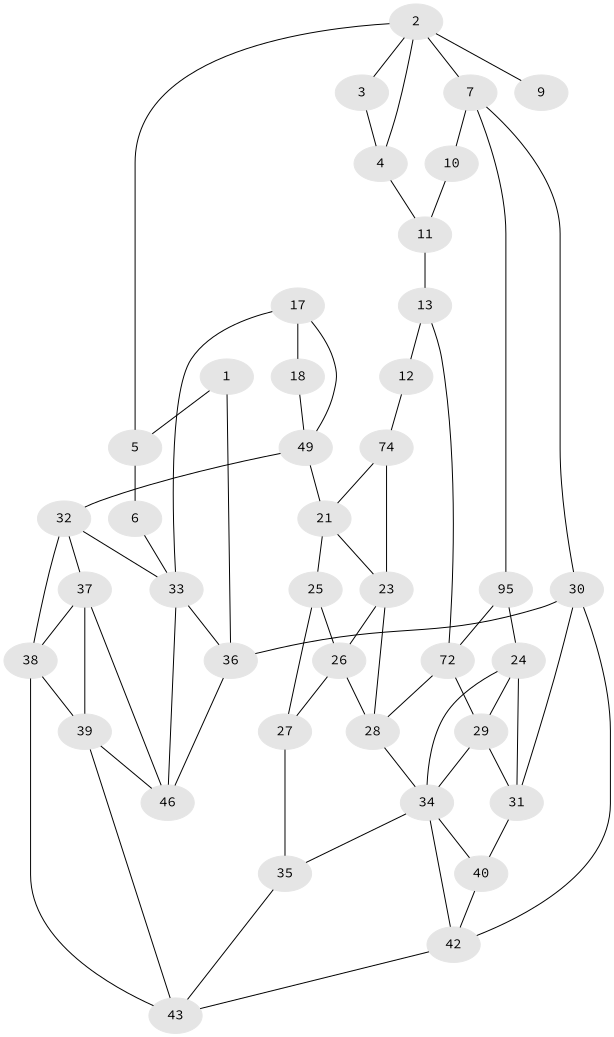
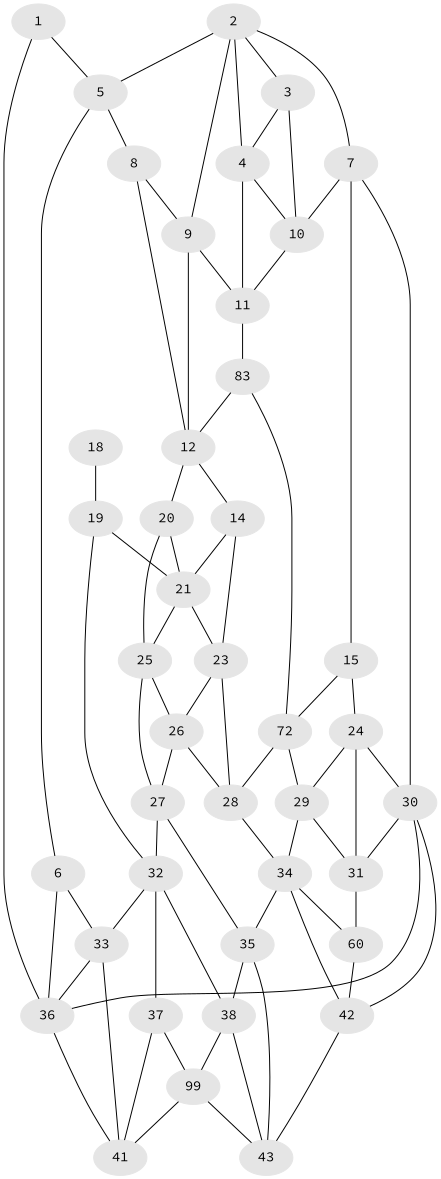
none -> (134, 164)
none -> (292, 164)
none -> (270, 199)
none -> (215, 270)
(298, 306) -> none
(425, 306) -> (243, 377)
none -> (188, 341)
(306, 448) -> (96, 519)
(387, 448) -> (238, 519)
none -> (167, 519)
(506, 590) -> (351, 661)
(58, 625) -> (238, 980)
(444, 717) -> (383, 767)
(85, 732) -> (193, 1087)
(168, 803) -> (120, 1158)
none -> (157, 838)
(481, 874) -> (356, 945)
none -> (53, 945)
